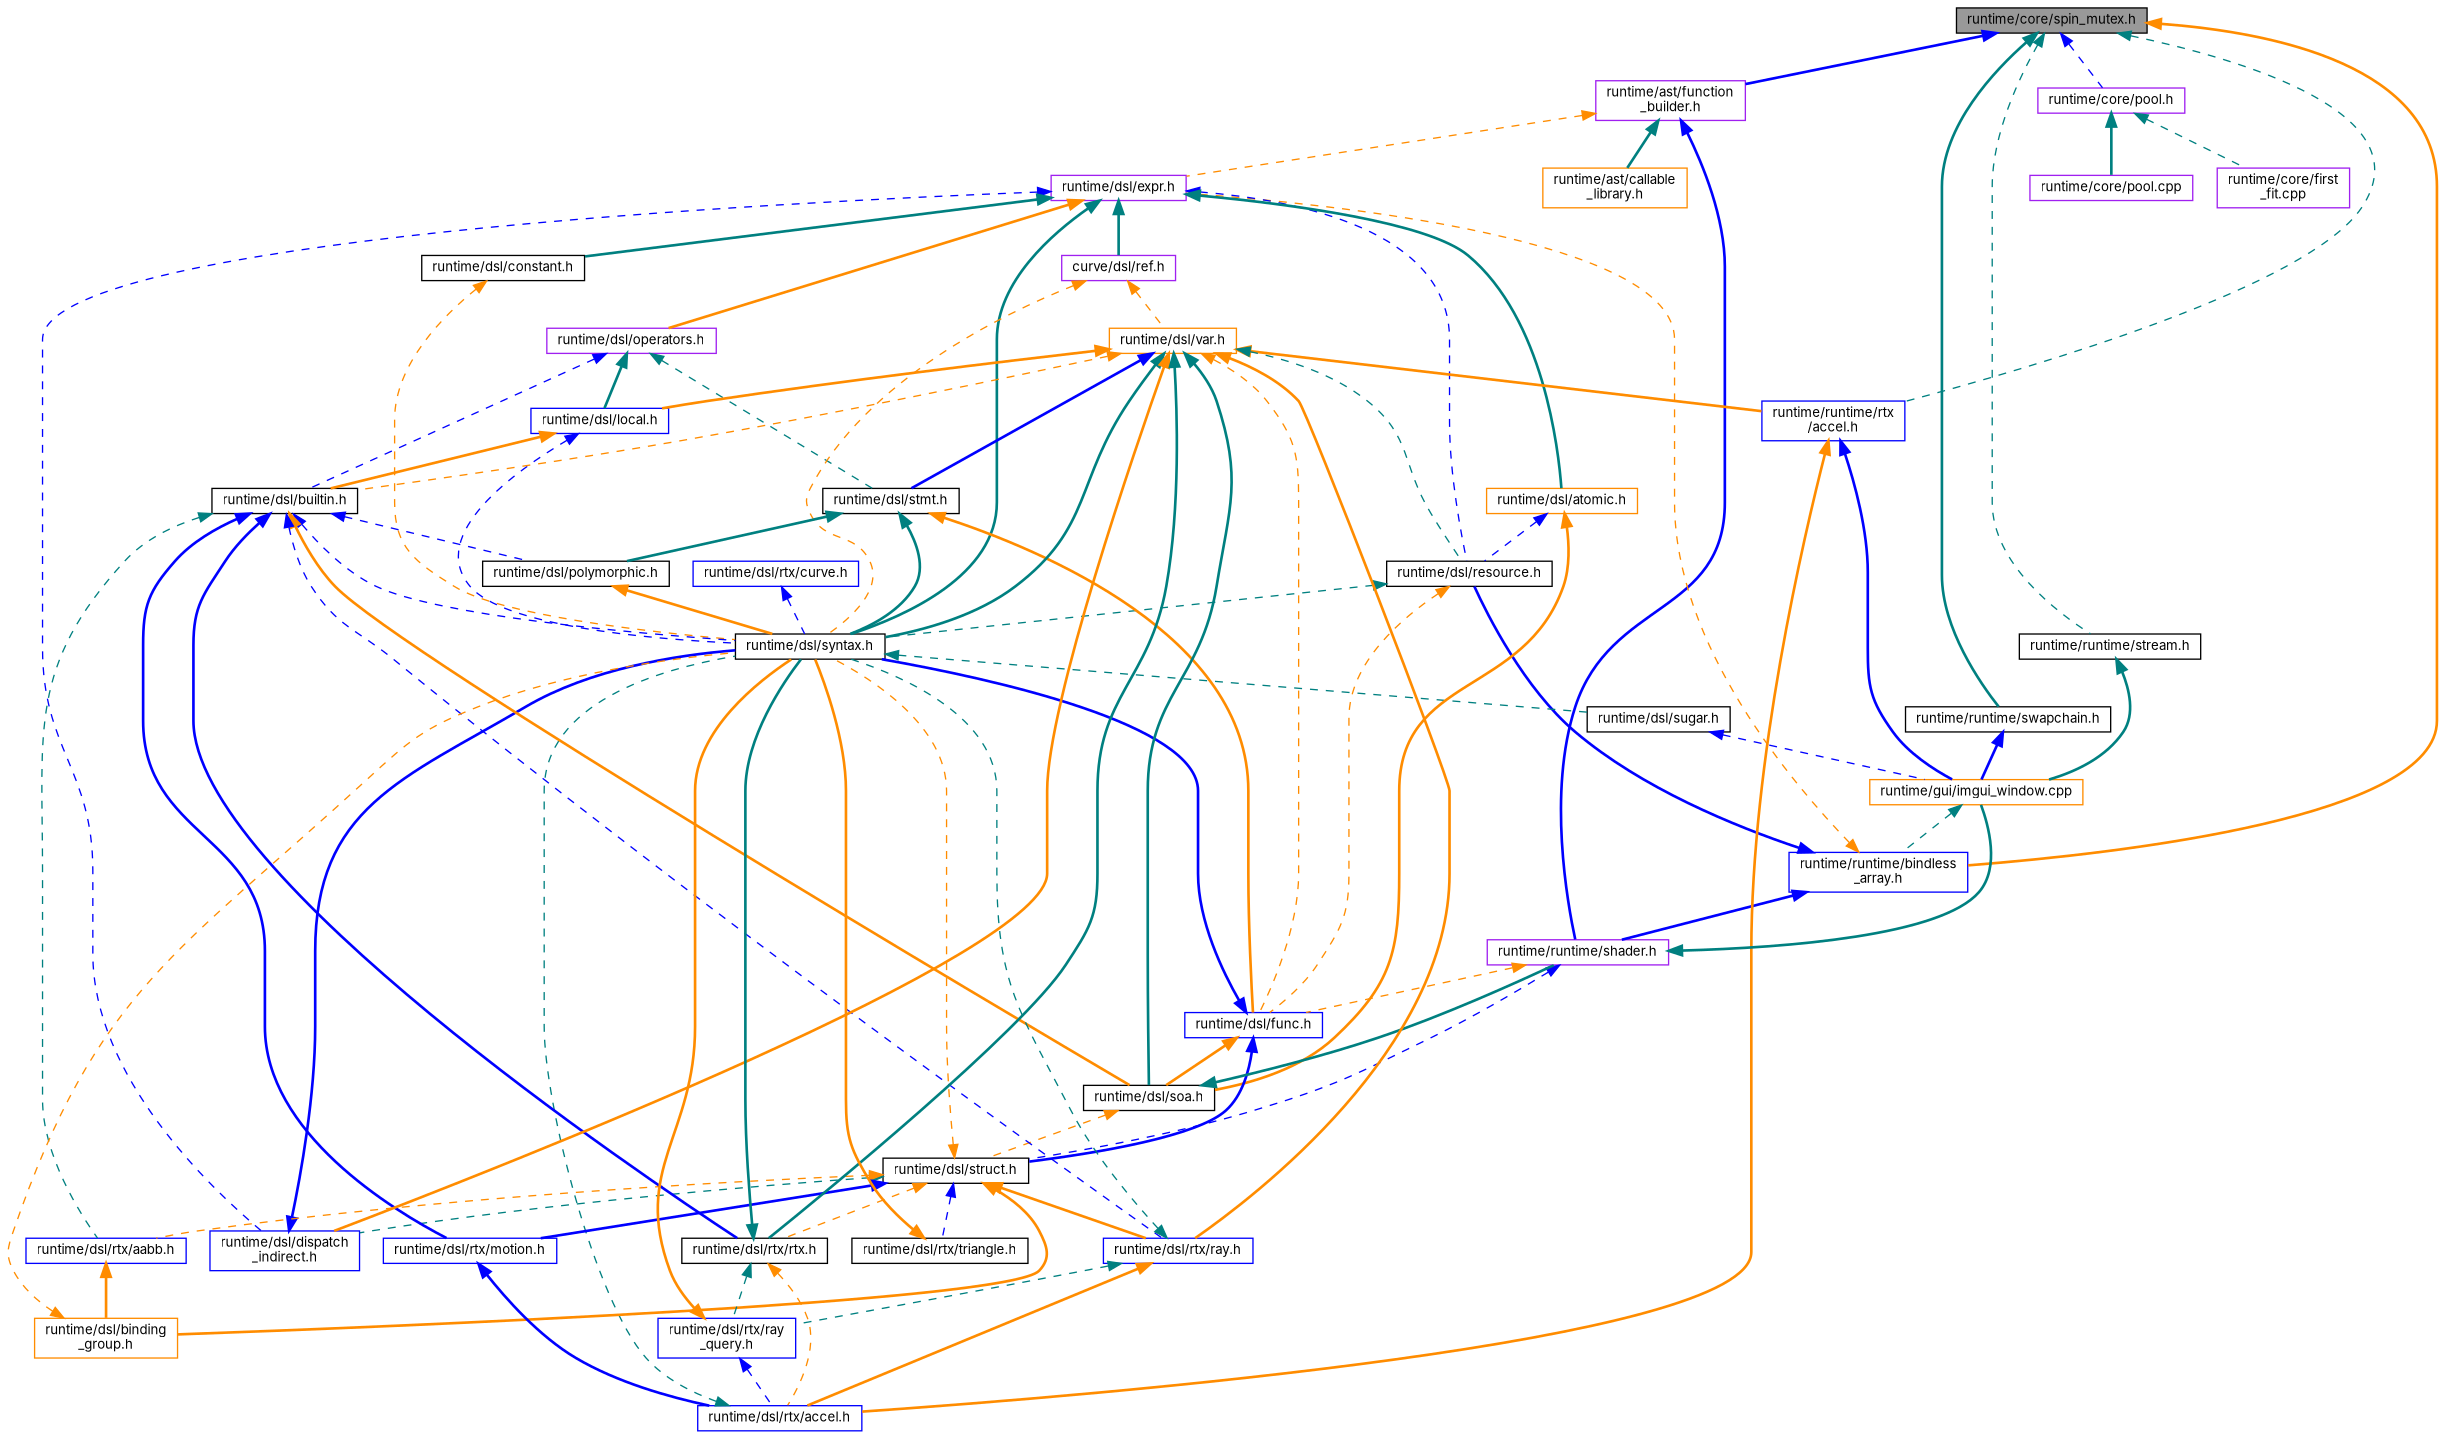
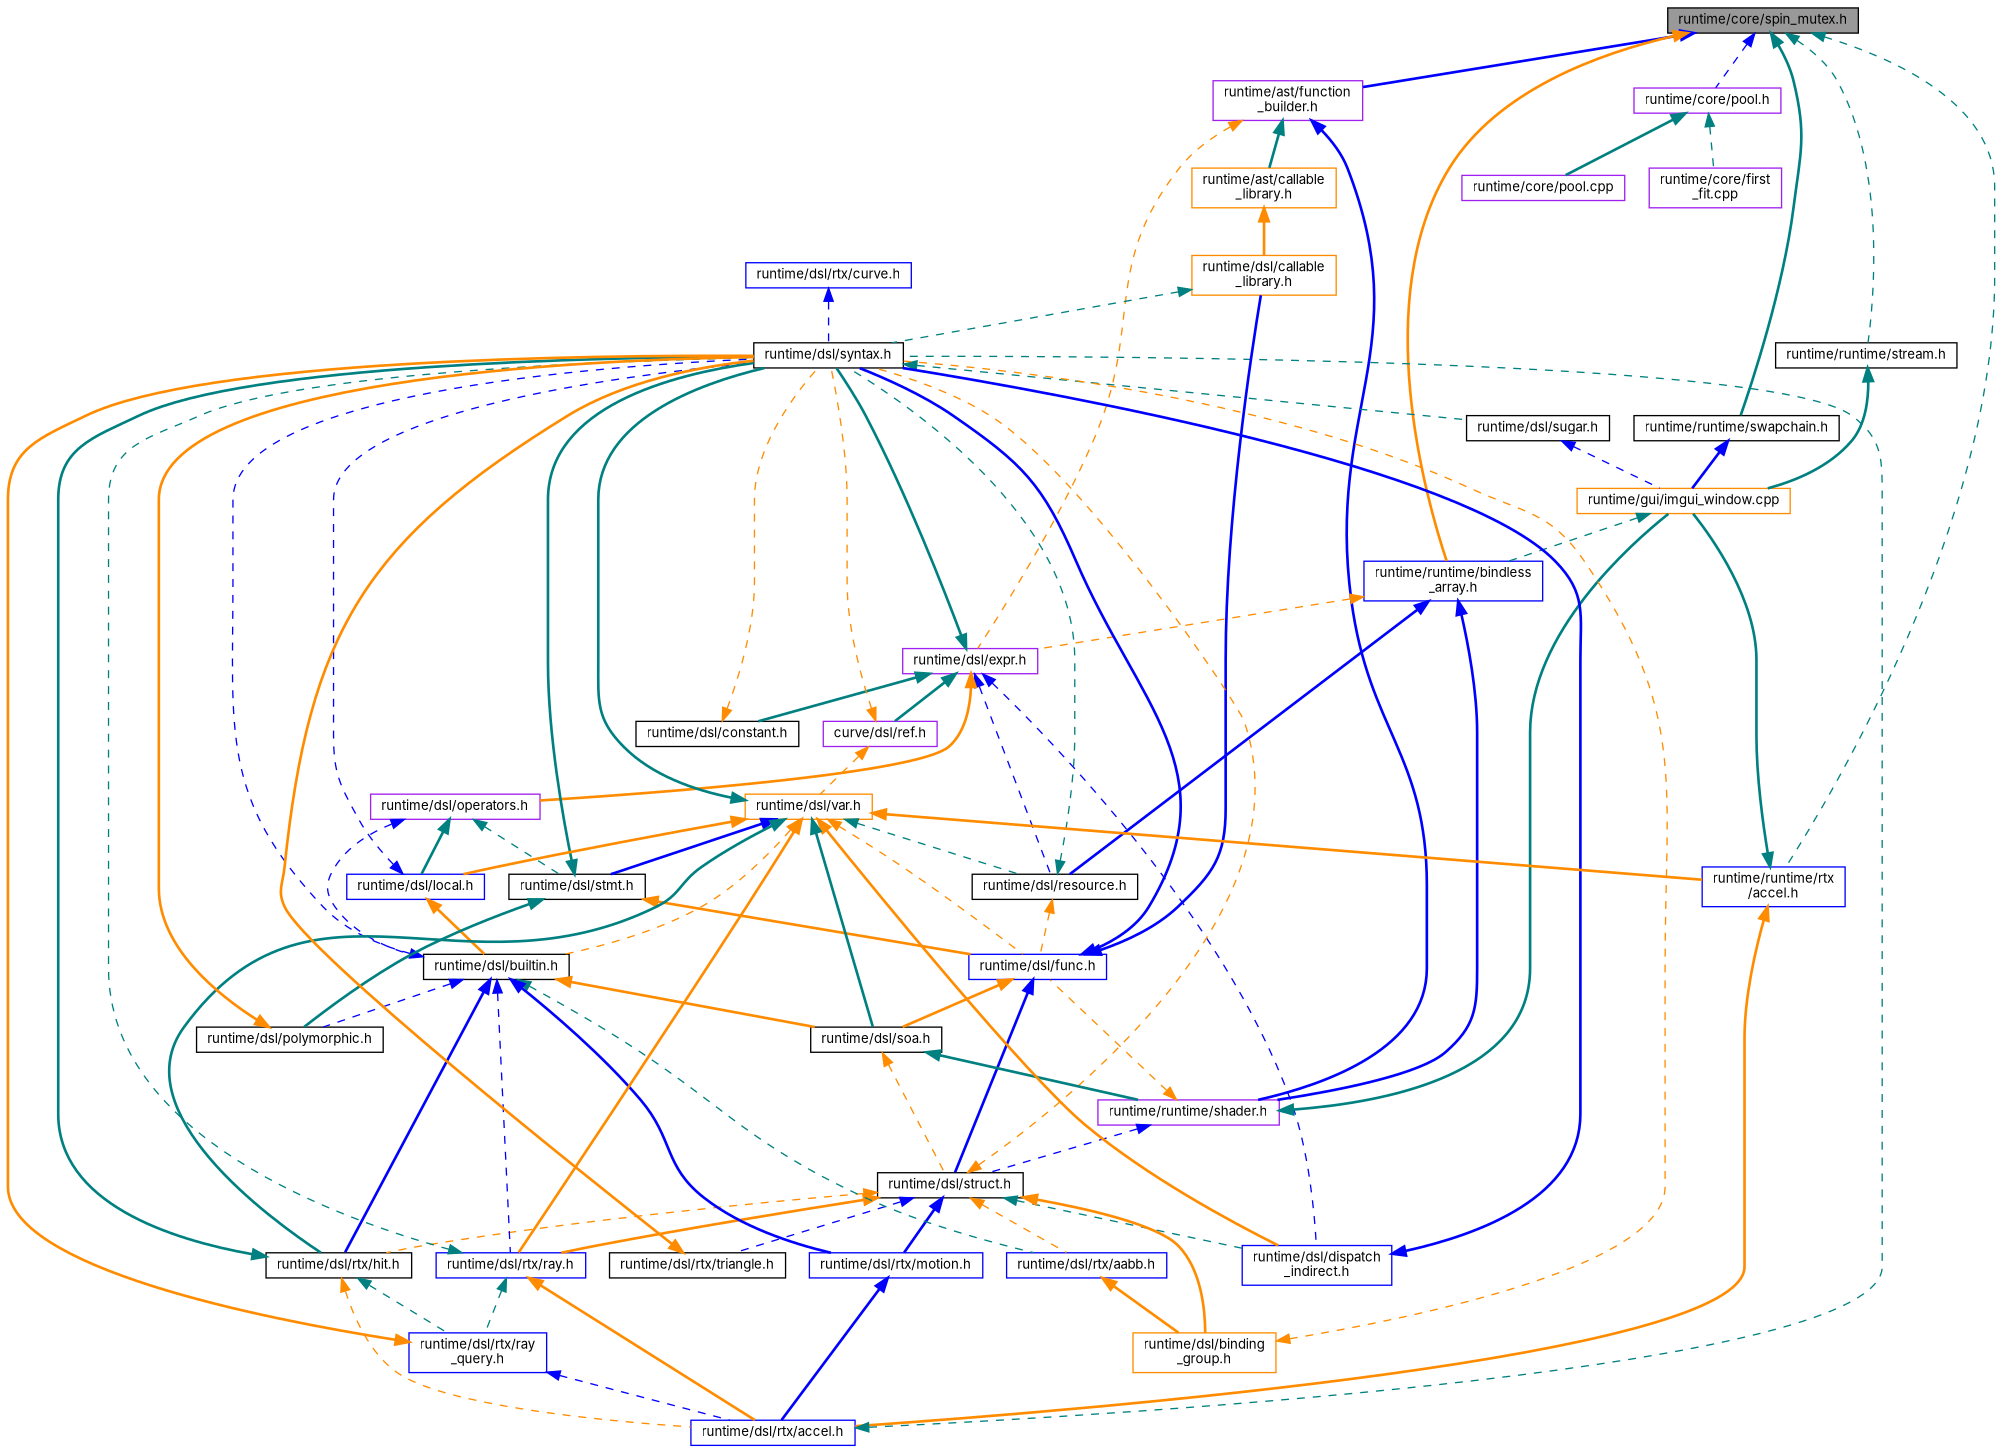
none -> (1264, 275)
(1562, 501) -> none
(1868, 633) -> (1756, 676)
(755, 1251) -> (339, 1265)
